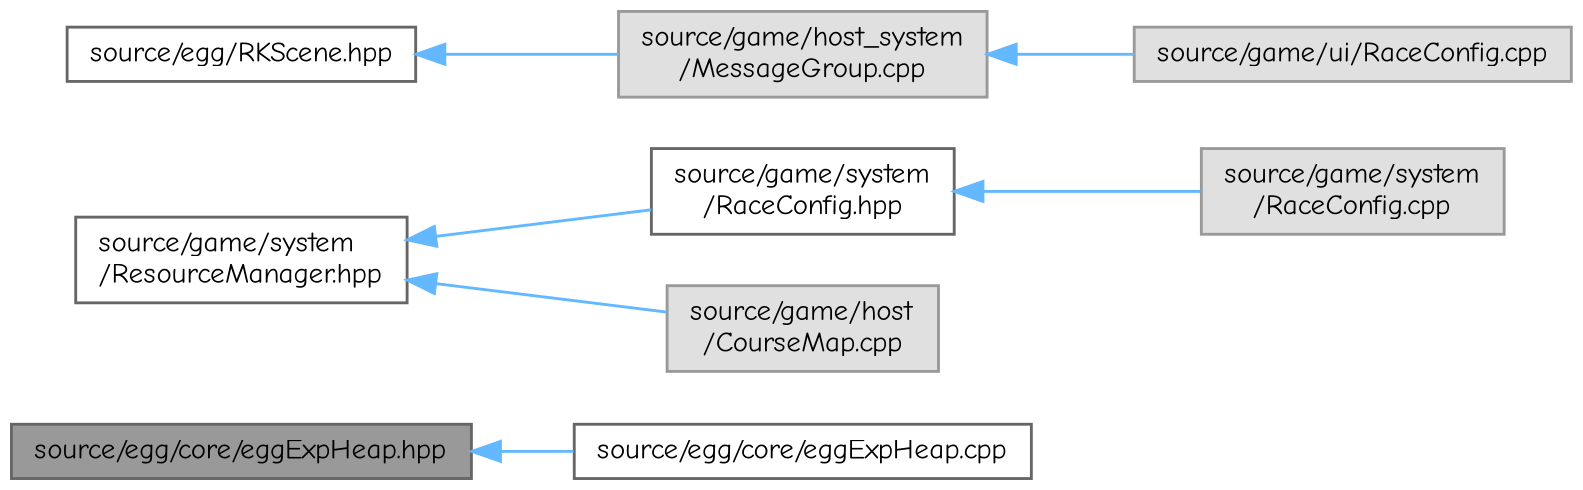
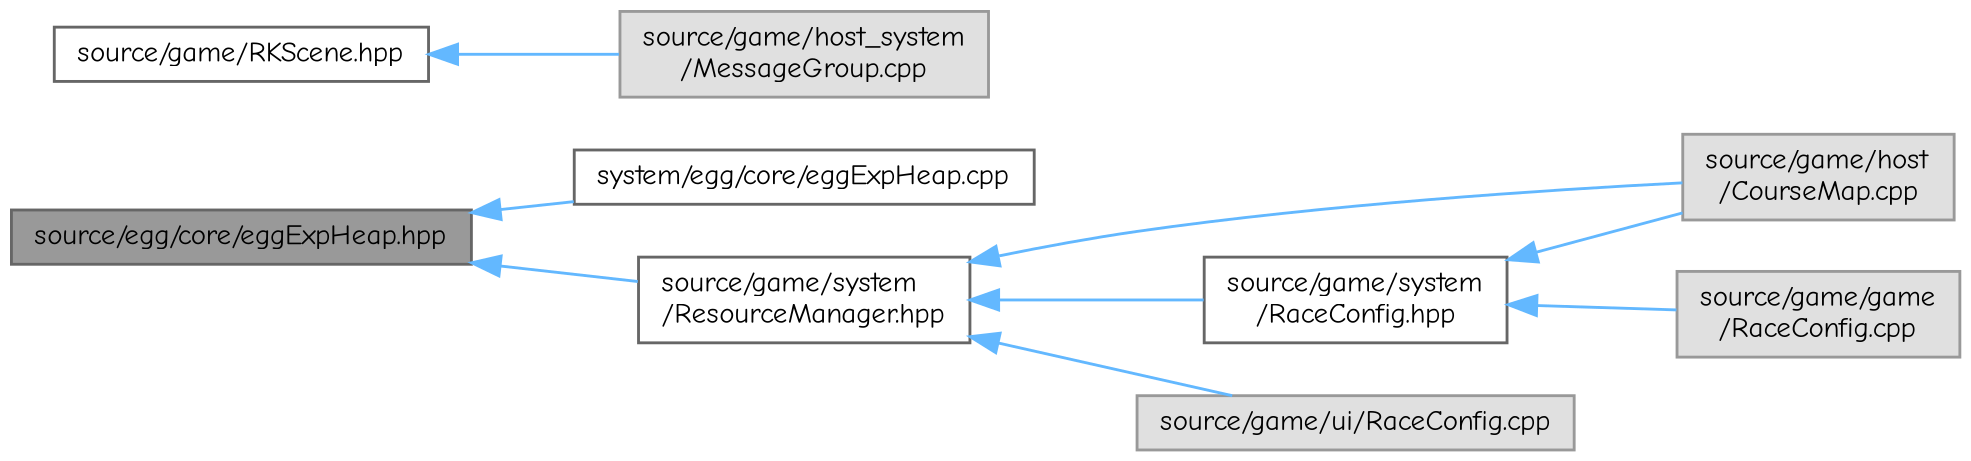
(241, 54) -> (241, 54)
(1075, 54) -> (1115, 369)
(1353, 191) -> (1818, 314)
none -> (1609, 233)
none -> (569, 274)
(803, 451) -> (804, 177)
